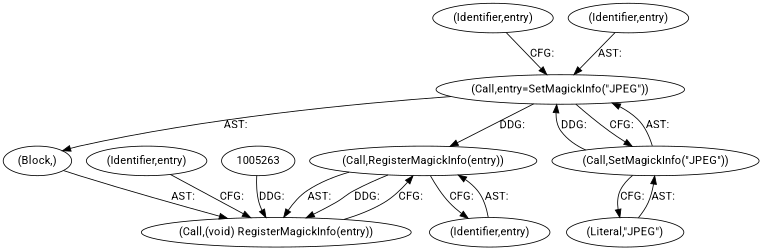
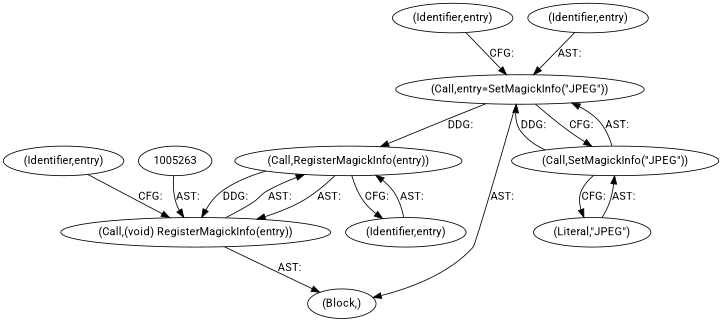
(141, 194) -> (268, 268)
(274, 197) -> (190, 197)
(413, 197) -> (282, 197)
